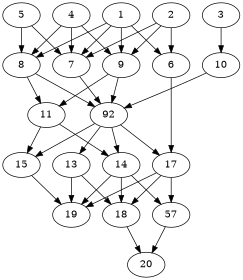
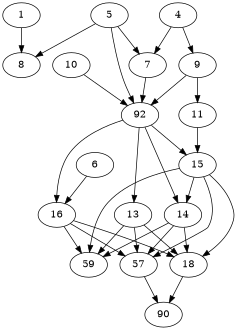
(171, 15) -> none
(221, 15) -> none
(121, 35) -> none
(50, 37) -> none
(100, 37) -> none
(143, 37) -> none
(32, 87) -> none
(62, 88) -> (118, 63)
(81, 138) -> (191, 187)
(171, 165) -> (57, 215)
none -> (234, 214)
(71, 215) -> (89, 265)
none -> (207, 228)
none -> (135, 235)
(146, 265) -> (164, 315)
